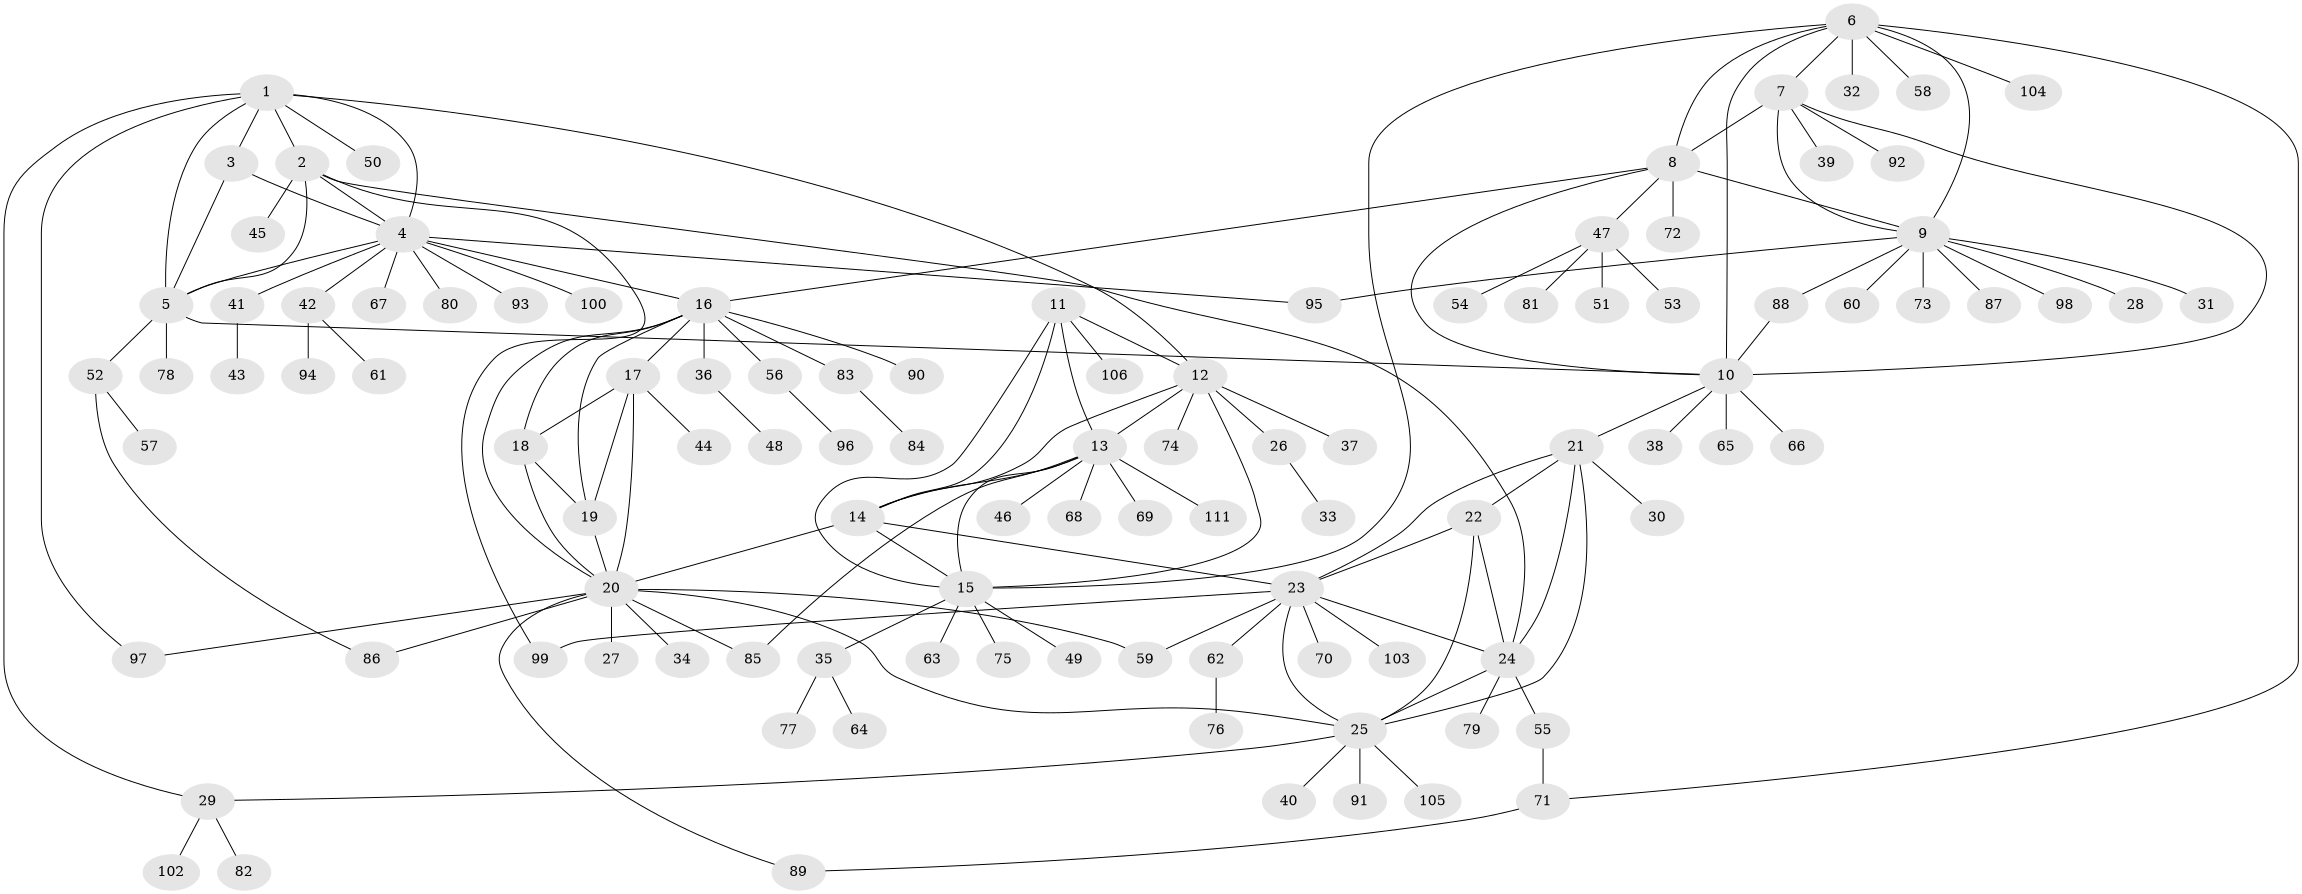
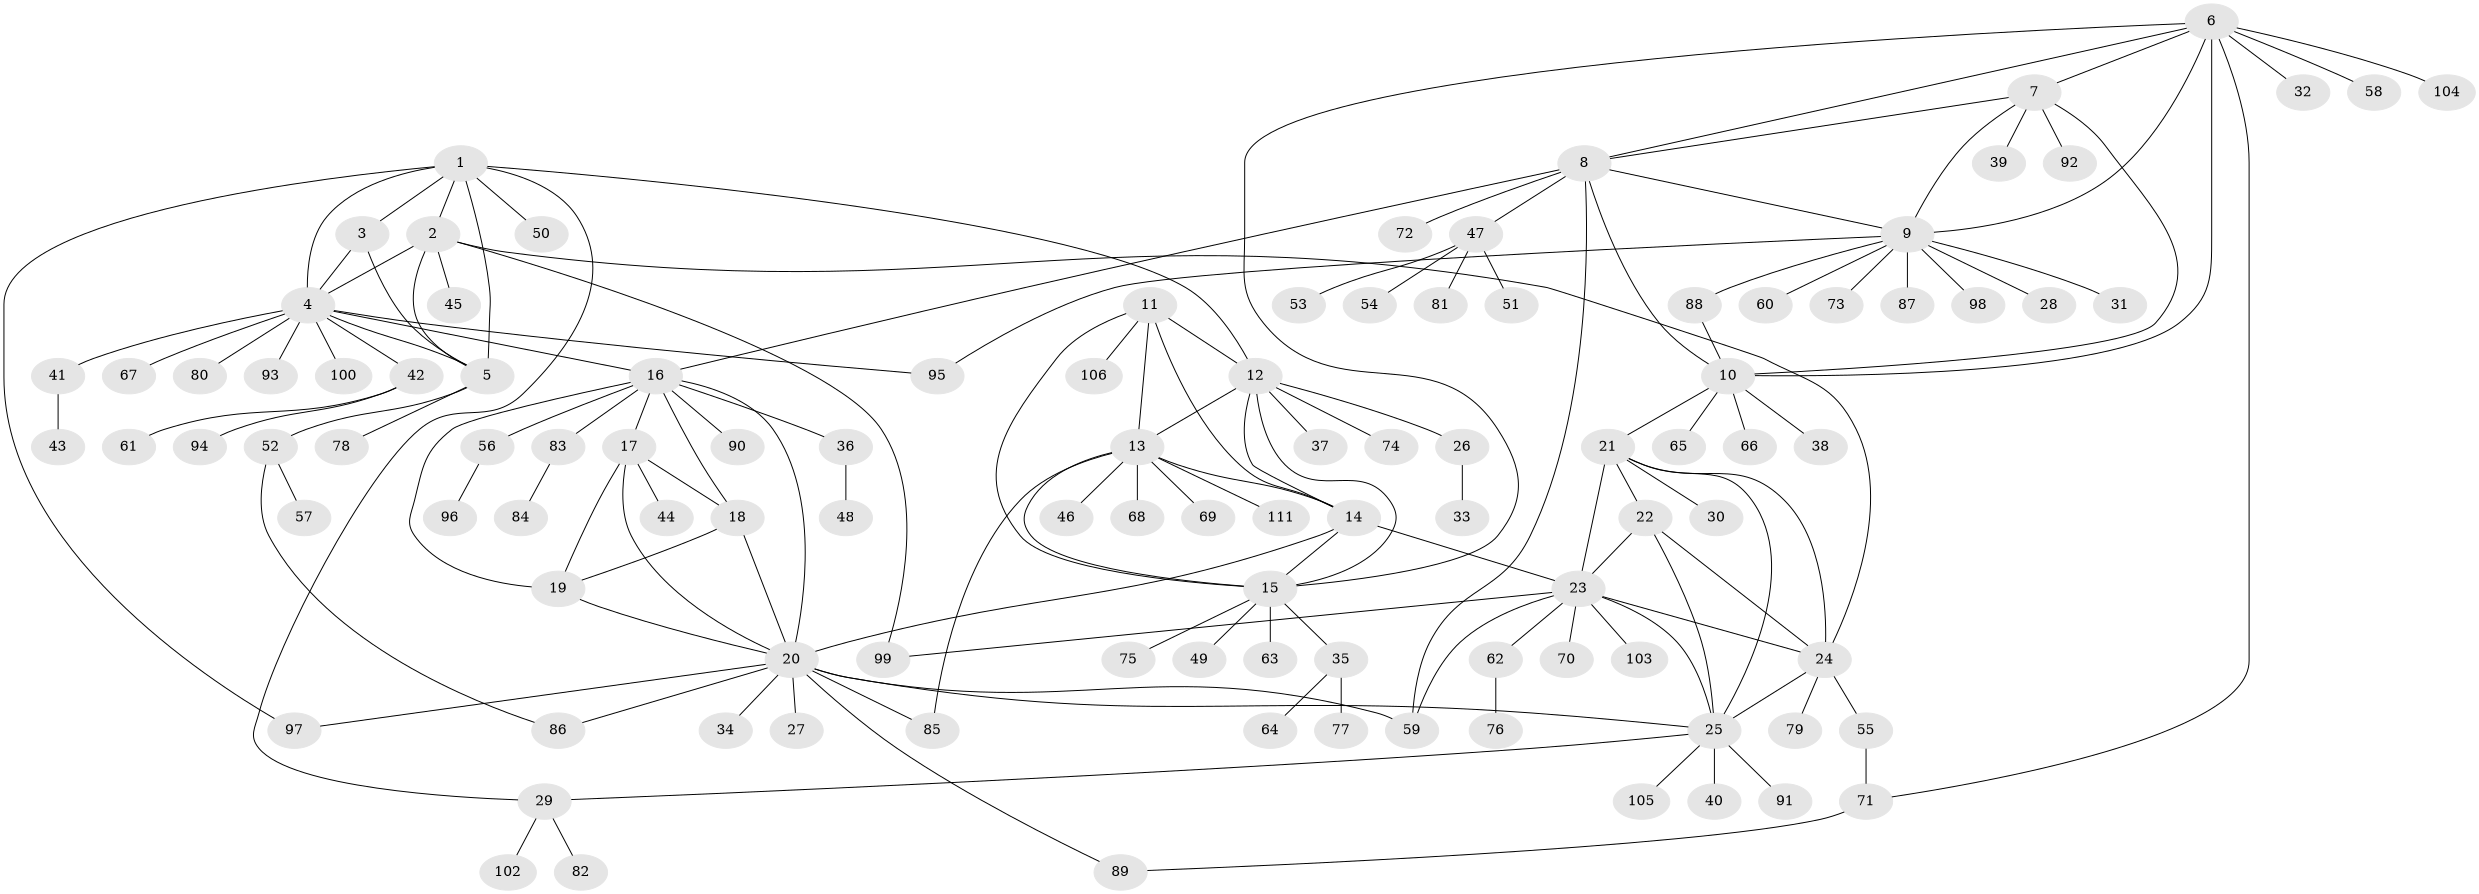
(942, 348) -> none
none -> (1555, 470)
